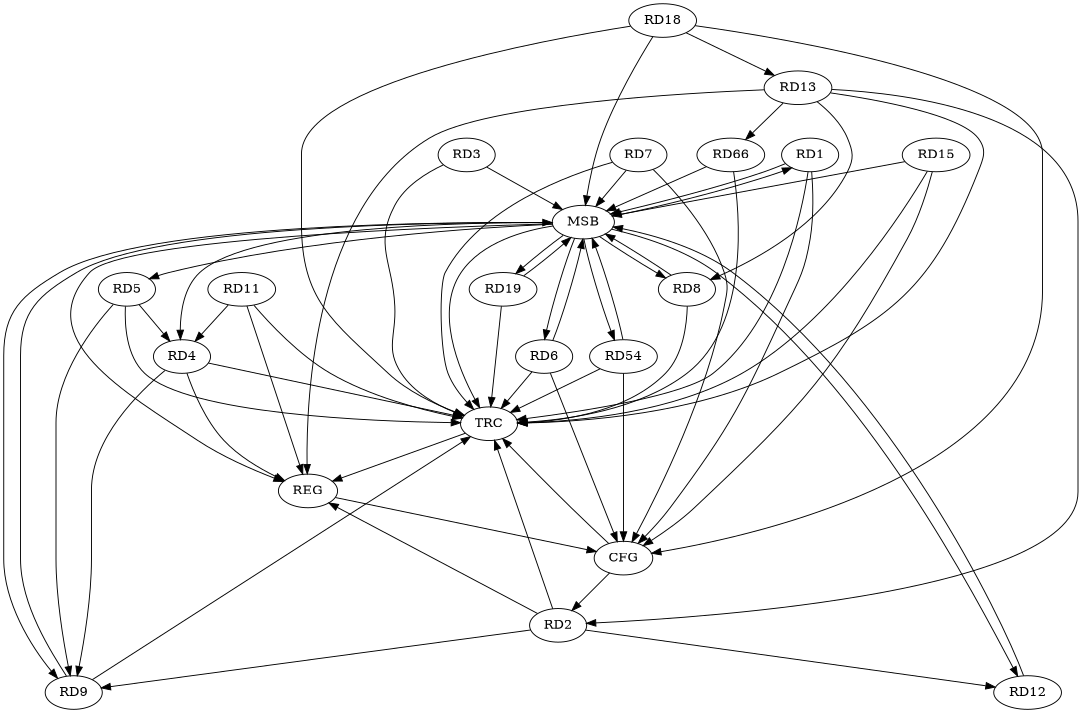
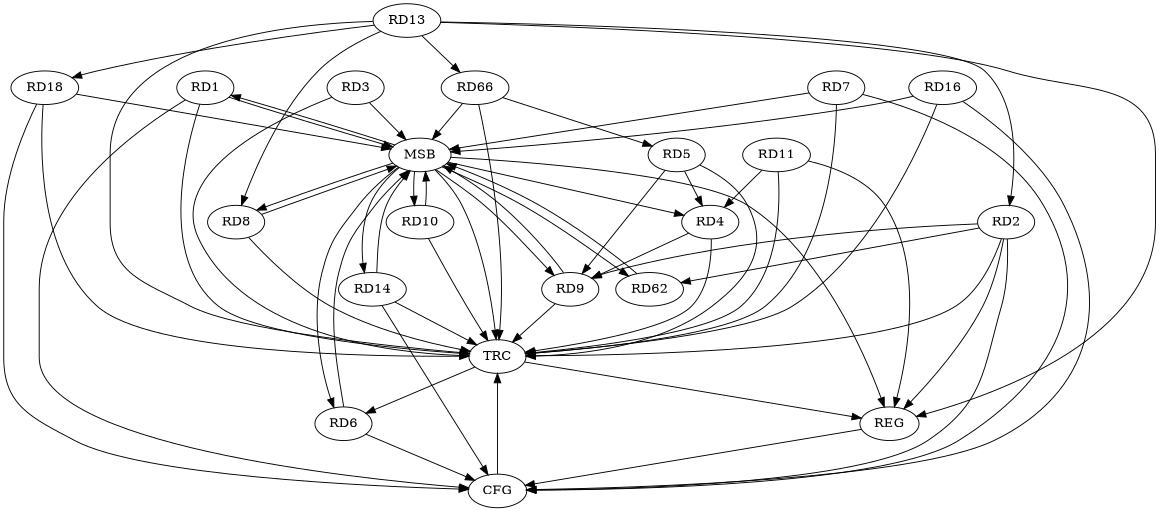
(726, 52) -> (249, 42)
(936, 155) -> (943, 88)
(354, 241) -> (573, 120)
(503, 289) -> (420, 222)
(623, 357) -> (372, 289)
(520, 387) -> (425, 388)
(220, 435) -> none
(594, 588) -> (877, 460)
(1028, 693) -> (650, 289)
